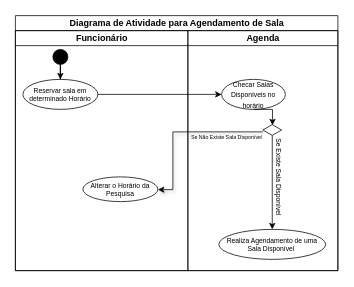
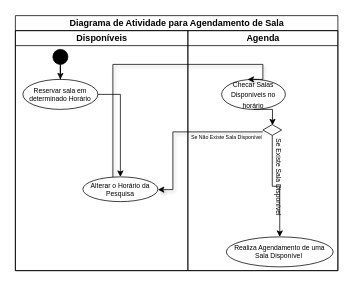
(102, 38) -> (102, 38)
none -> (199, 64)
(167, 94) -> (120, 131)
(272, 244) -> (280, 252)
